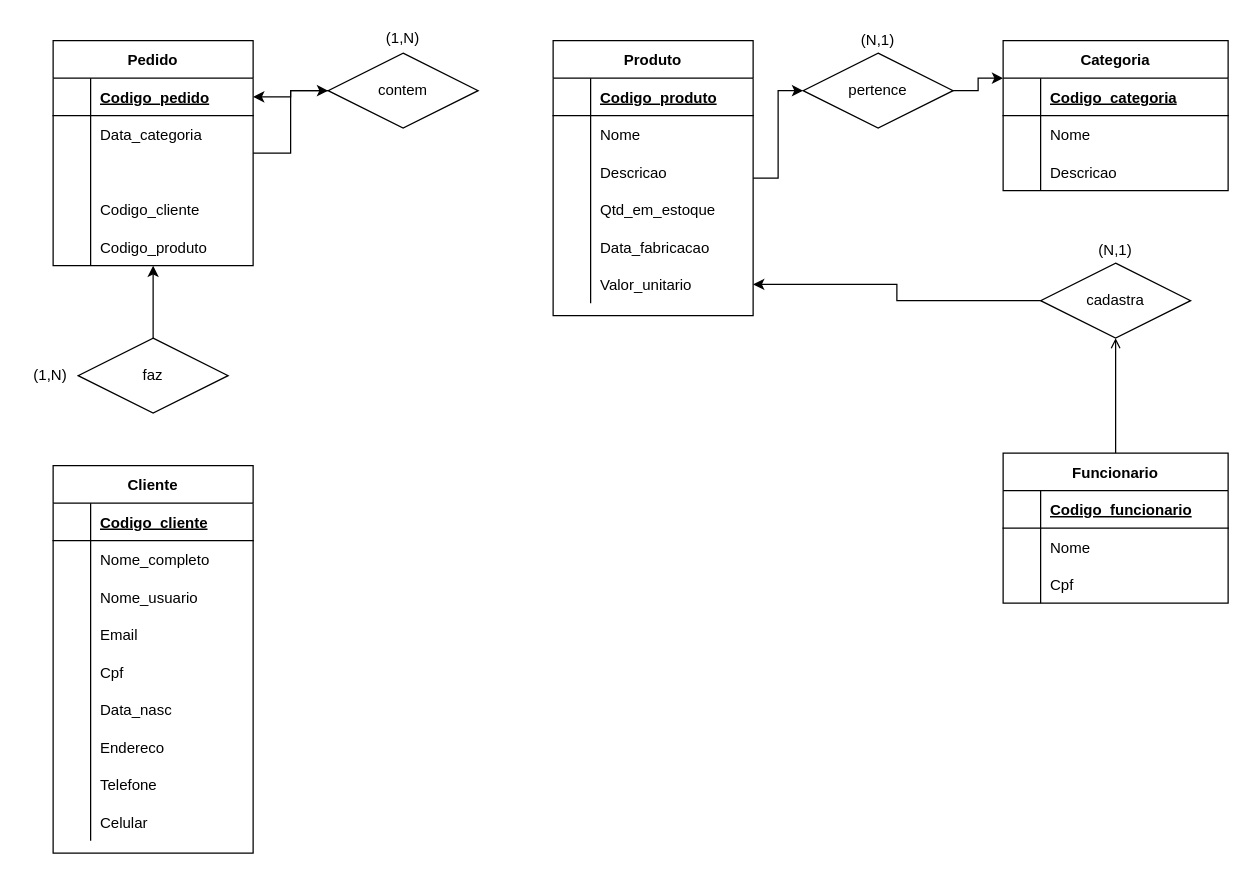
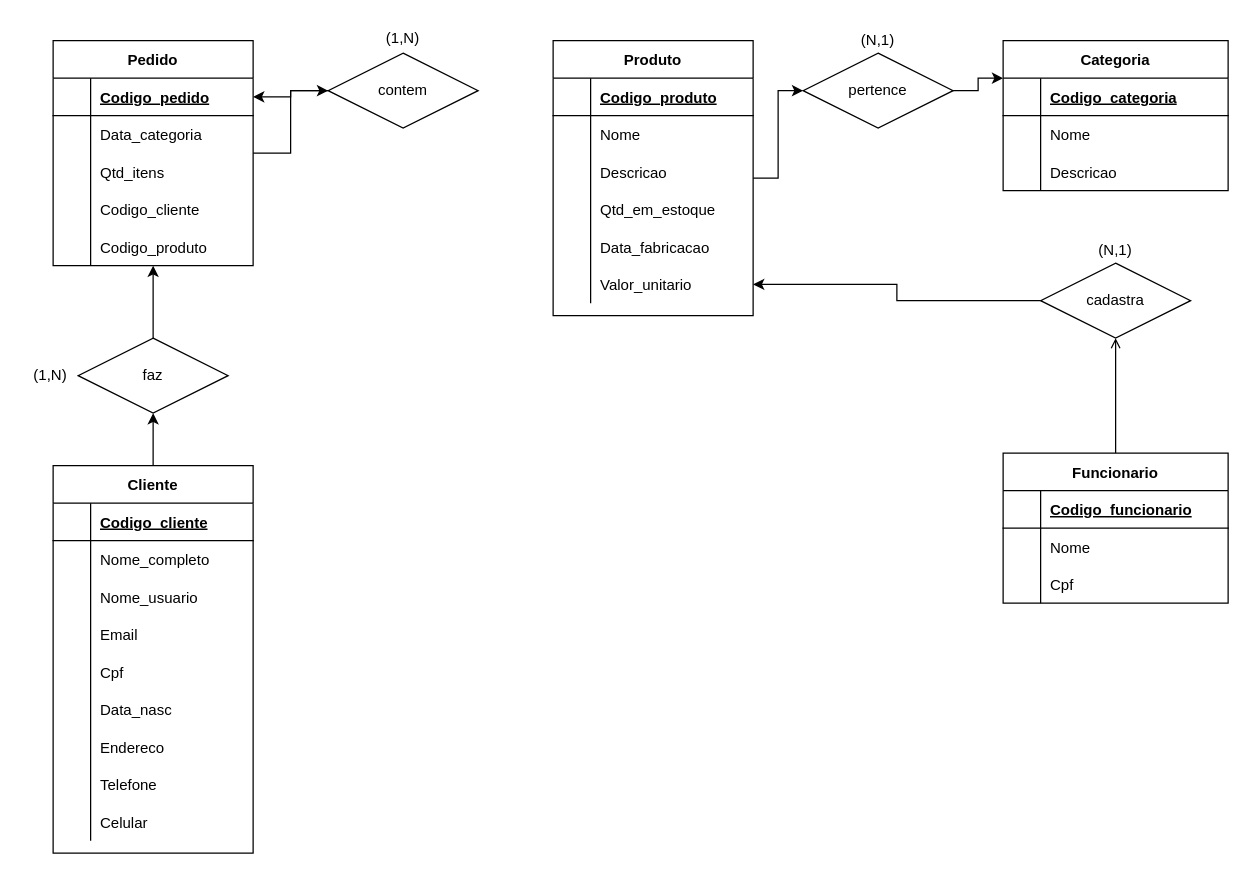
none -> (172, 172)
none -> (153, 443)
